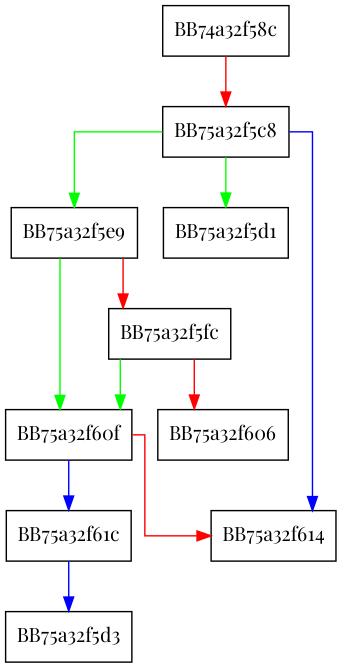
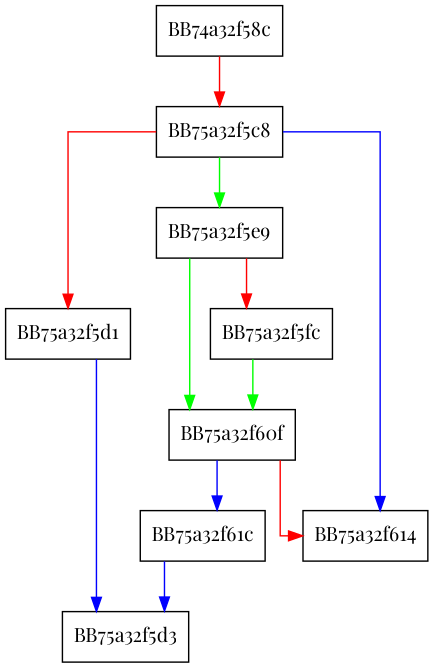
(226, 175) -> (68, 169)
(223, 435) -> none
none -> (96, 478)
